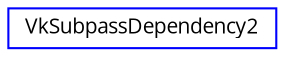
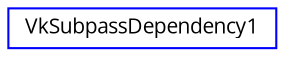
(142, 28) -> (142, 28)
